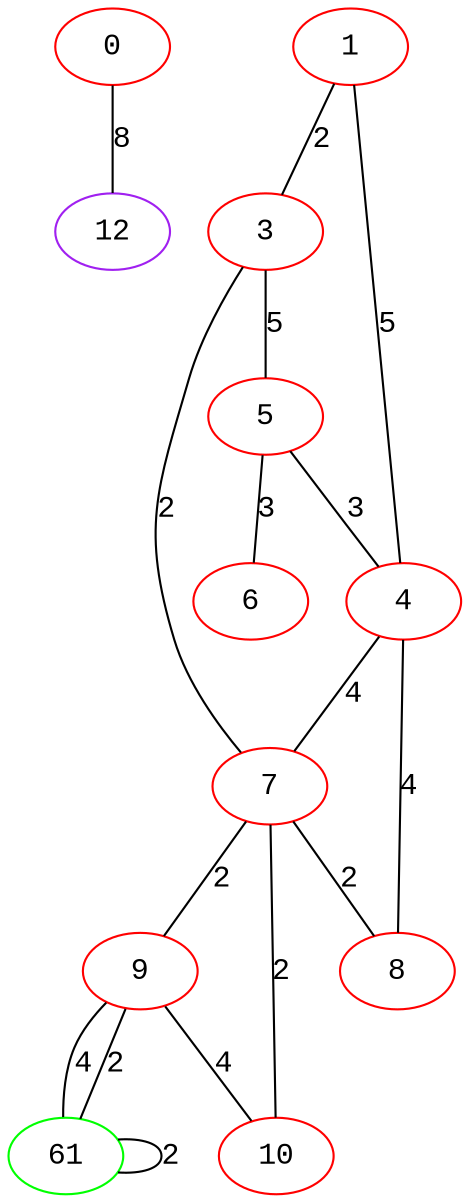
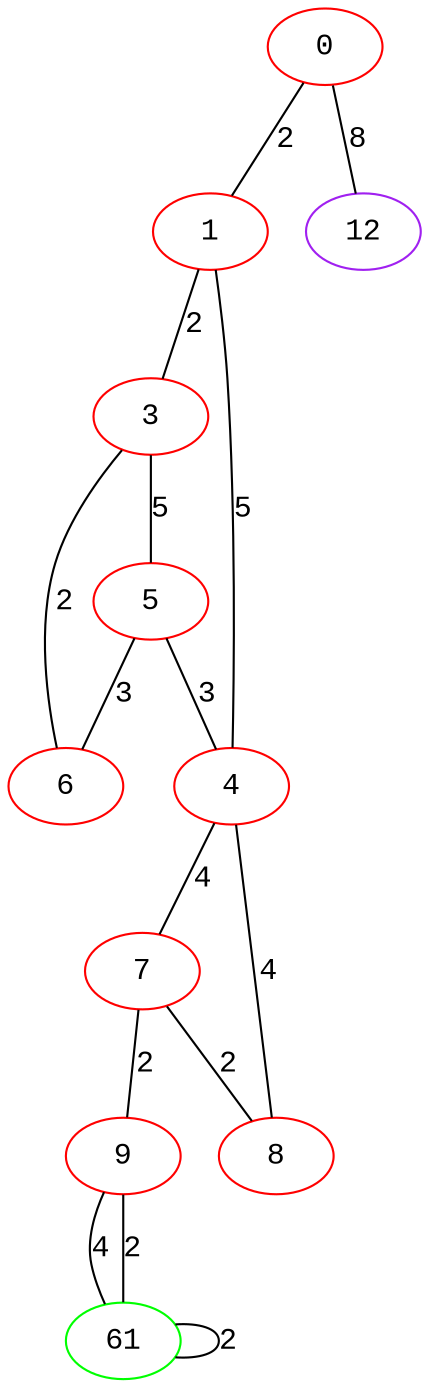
none -> (268, 139)
(157, 512) -> (49, 590)
(276, 1156) -> none
